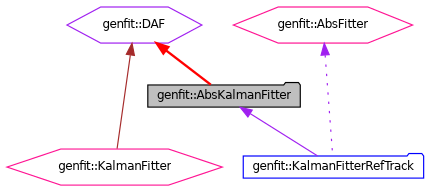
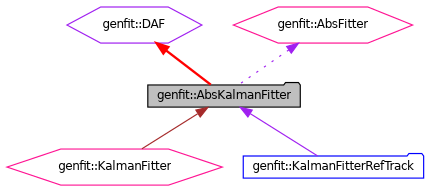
(124, 102) -> (170, 131)
(329, 105) -> (264, 67)
